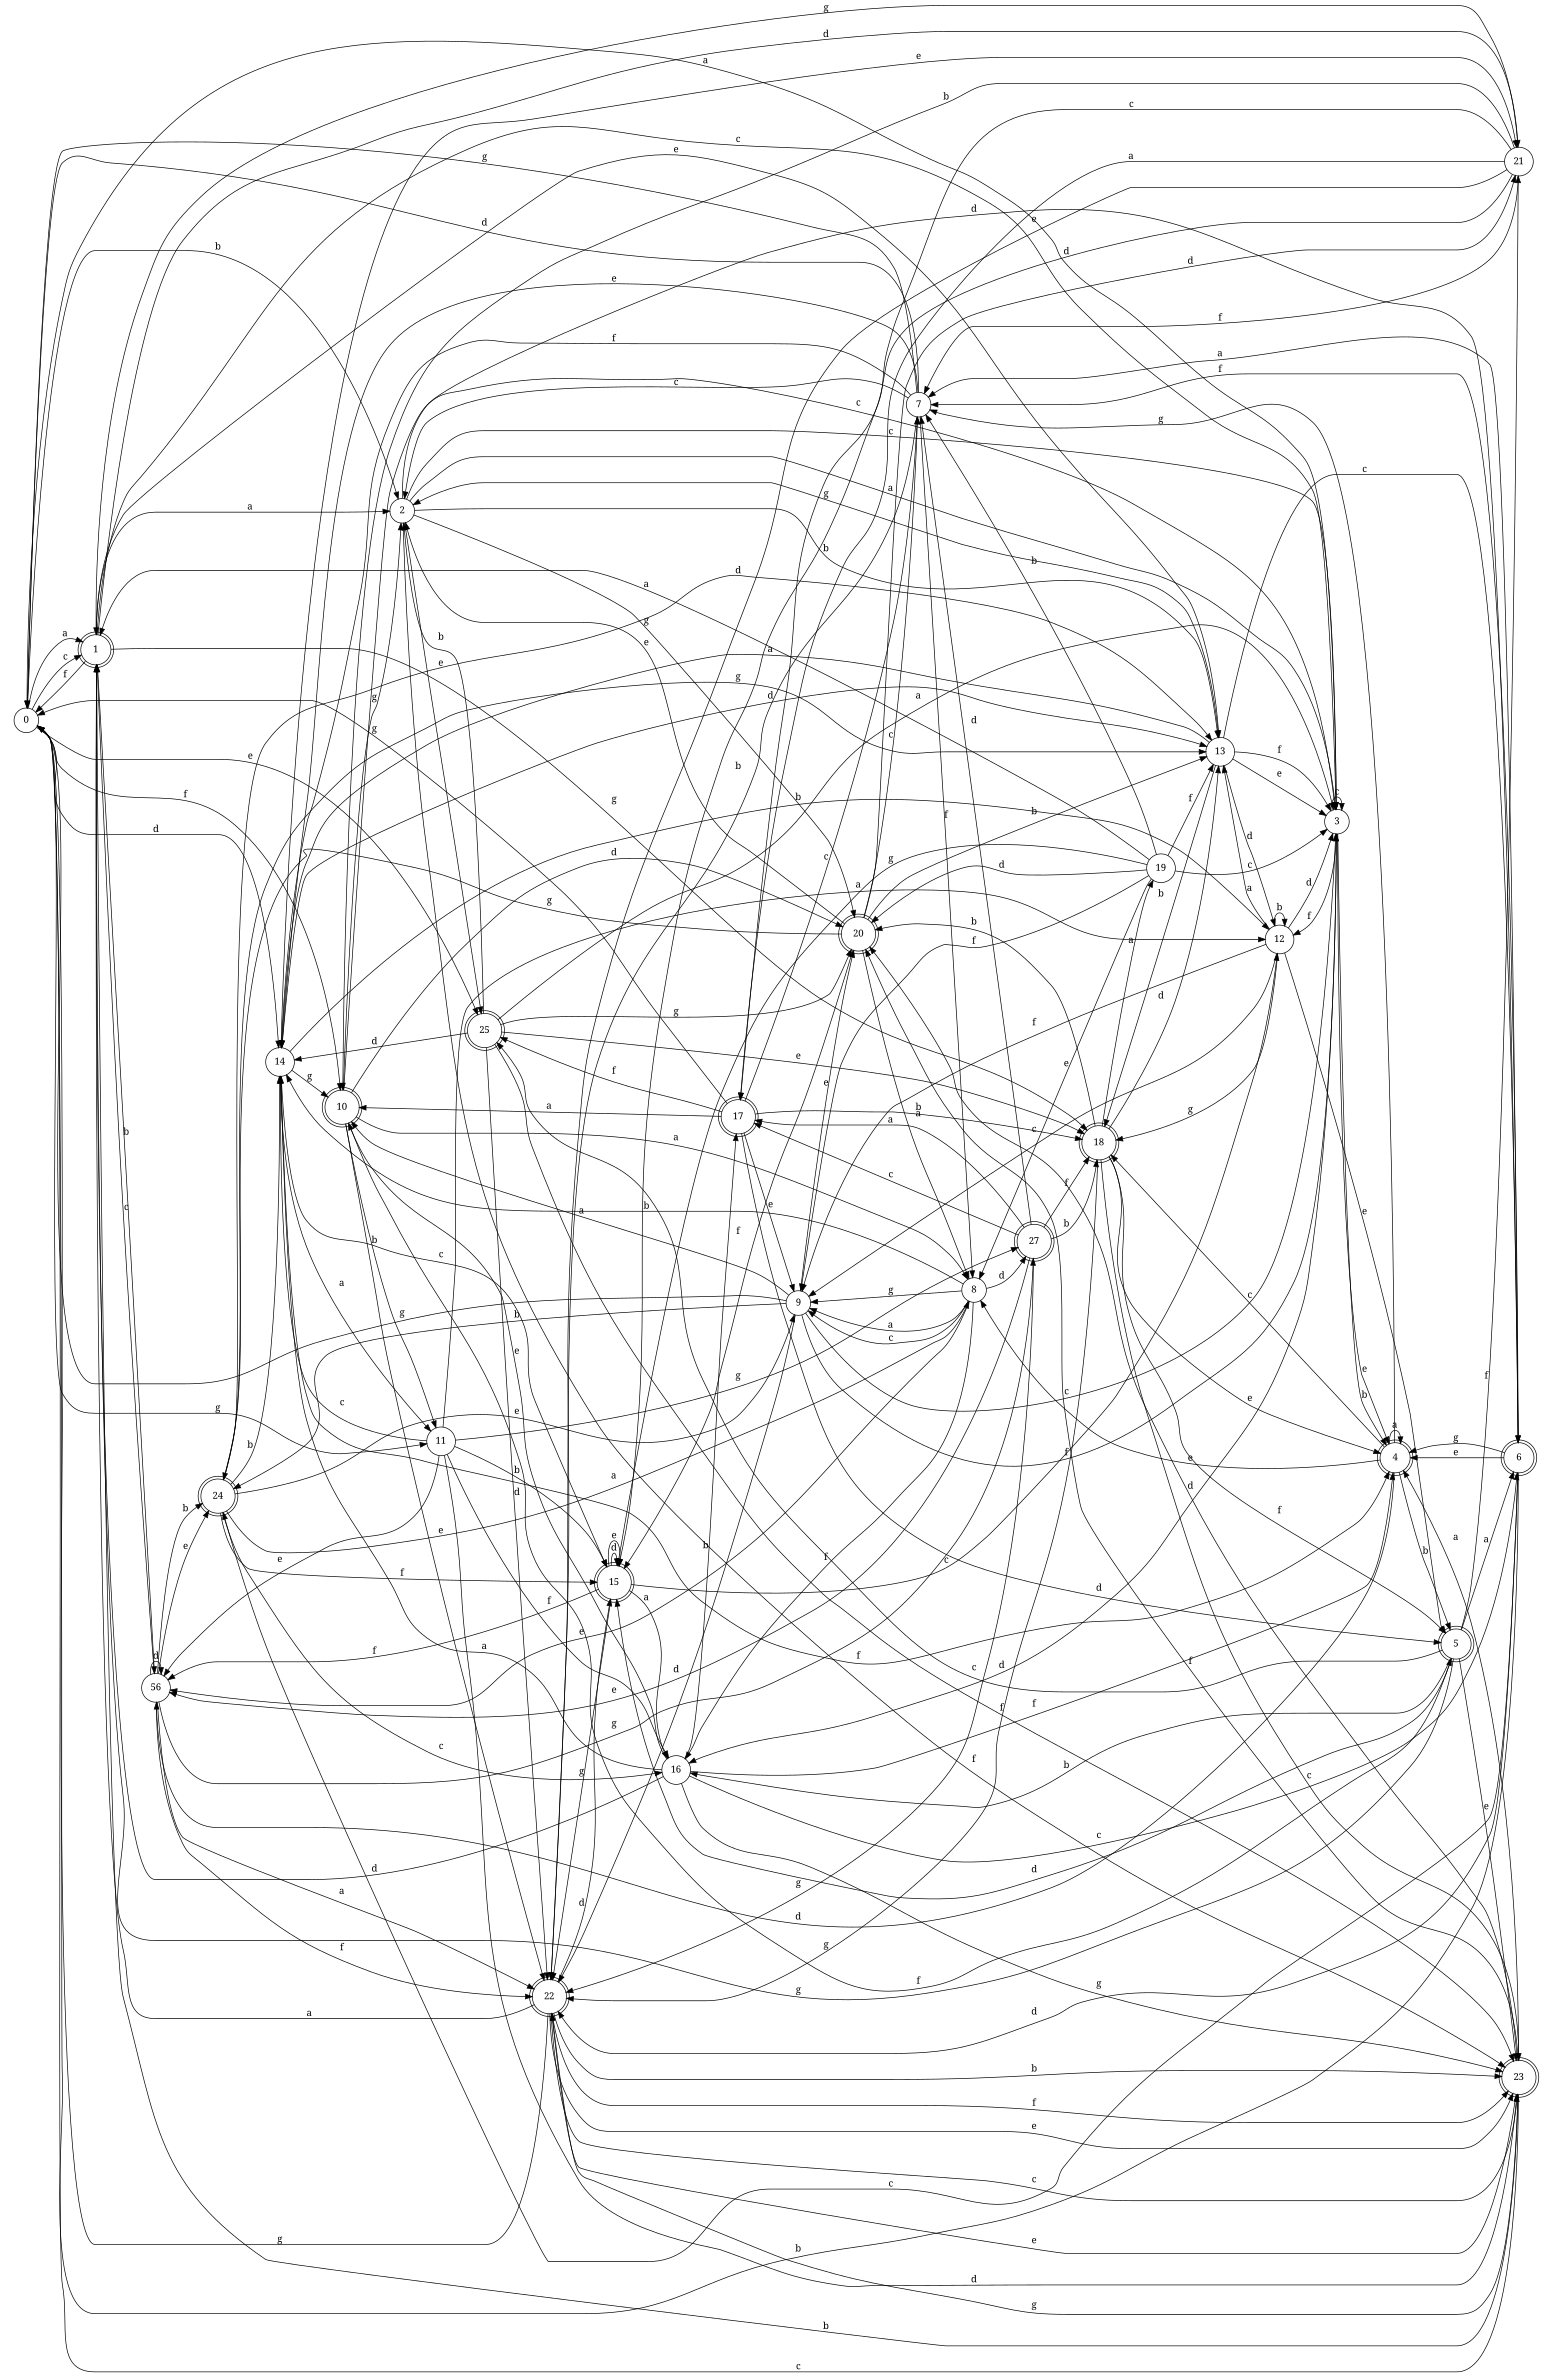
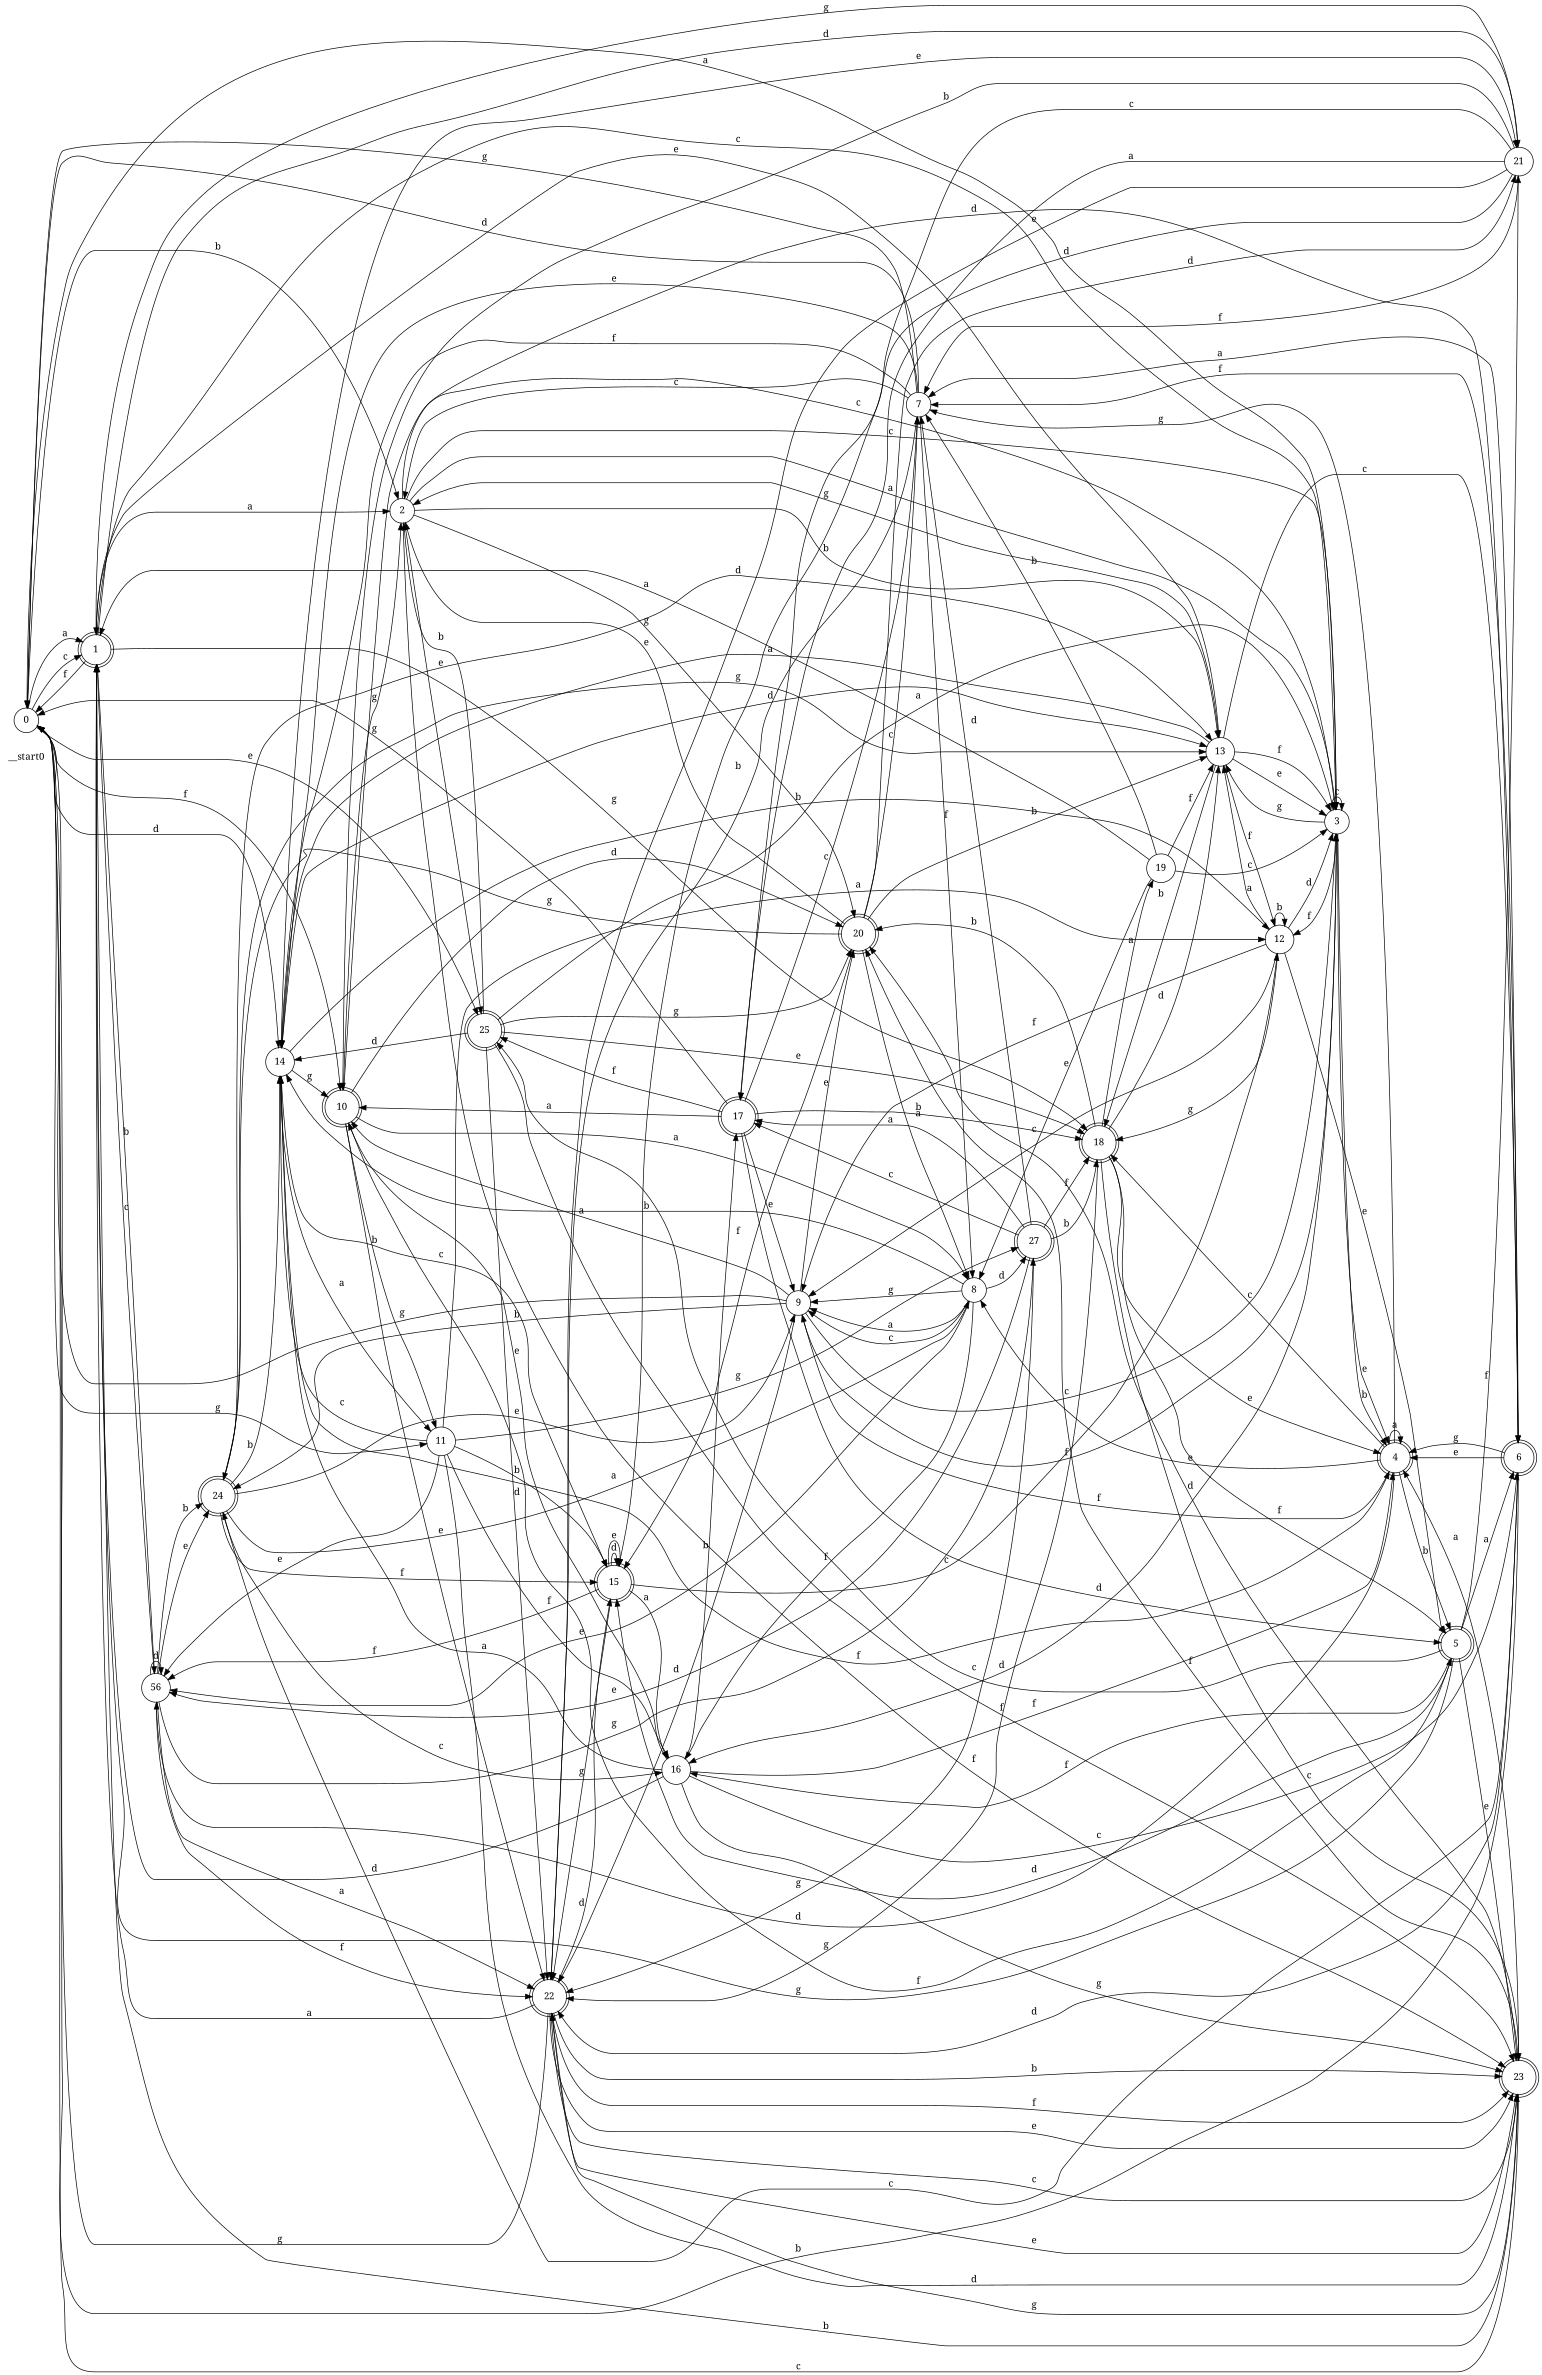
none -> (26, 757)
none -> (1268, 813)
(1250, 836) -> (1250, 836)
(1004, 872) -> none
(895, 988) -> (1049, 1498)
(736, 1061) -> none
(1067, 1766) -> (1067, 1766)
